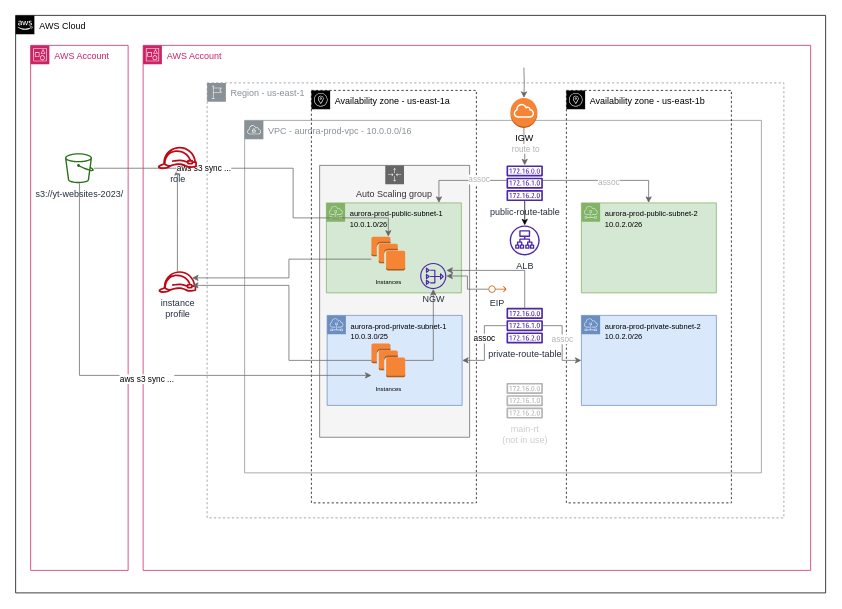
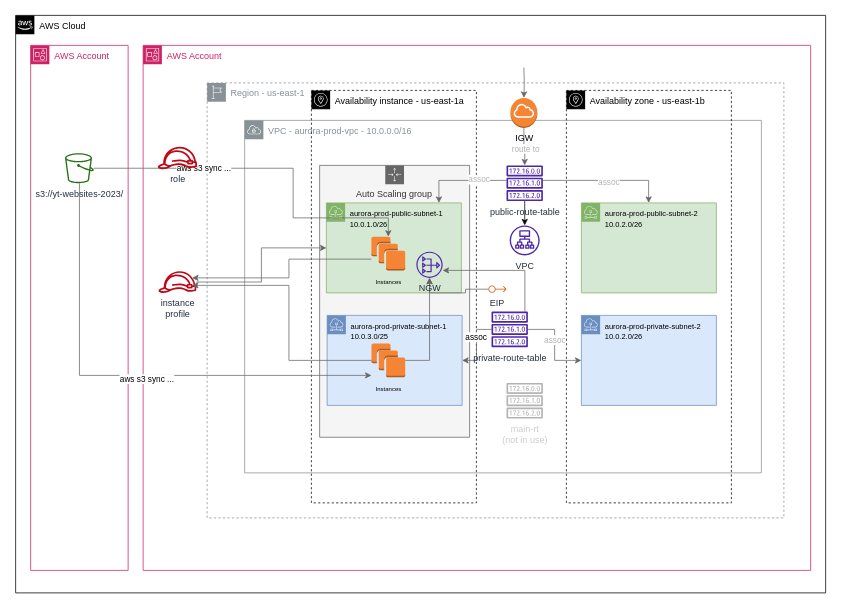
(401, 101) -> (405, 106)
(177, 223) -> (273, 248)
(525, 266) -> (525, 266)
(433, 276) -> (429, 265)
(524, 326) -> (509, 329)
